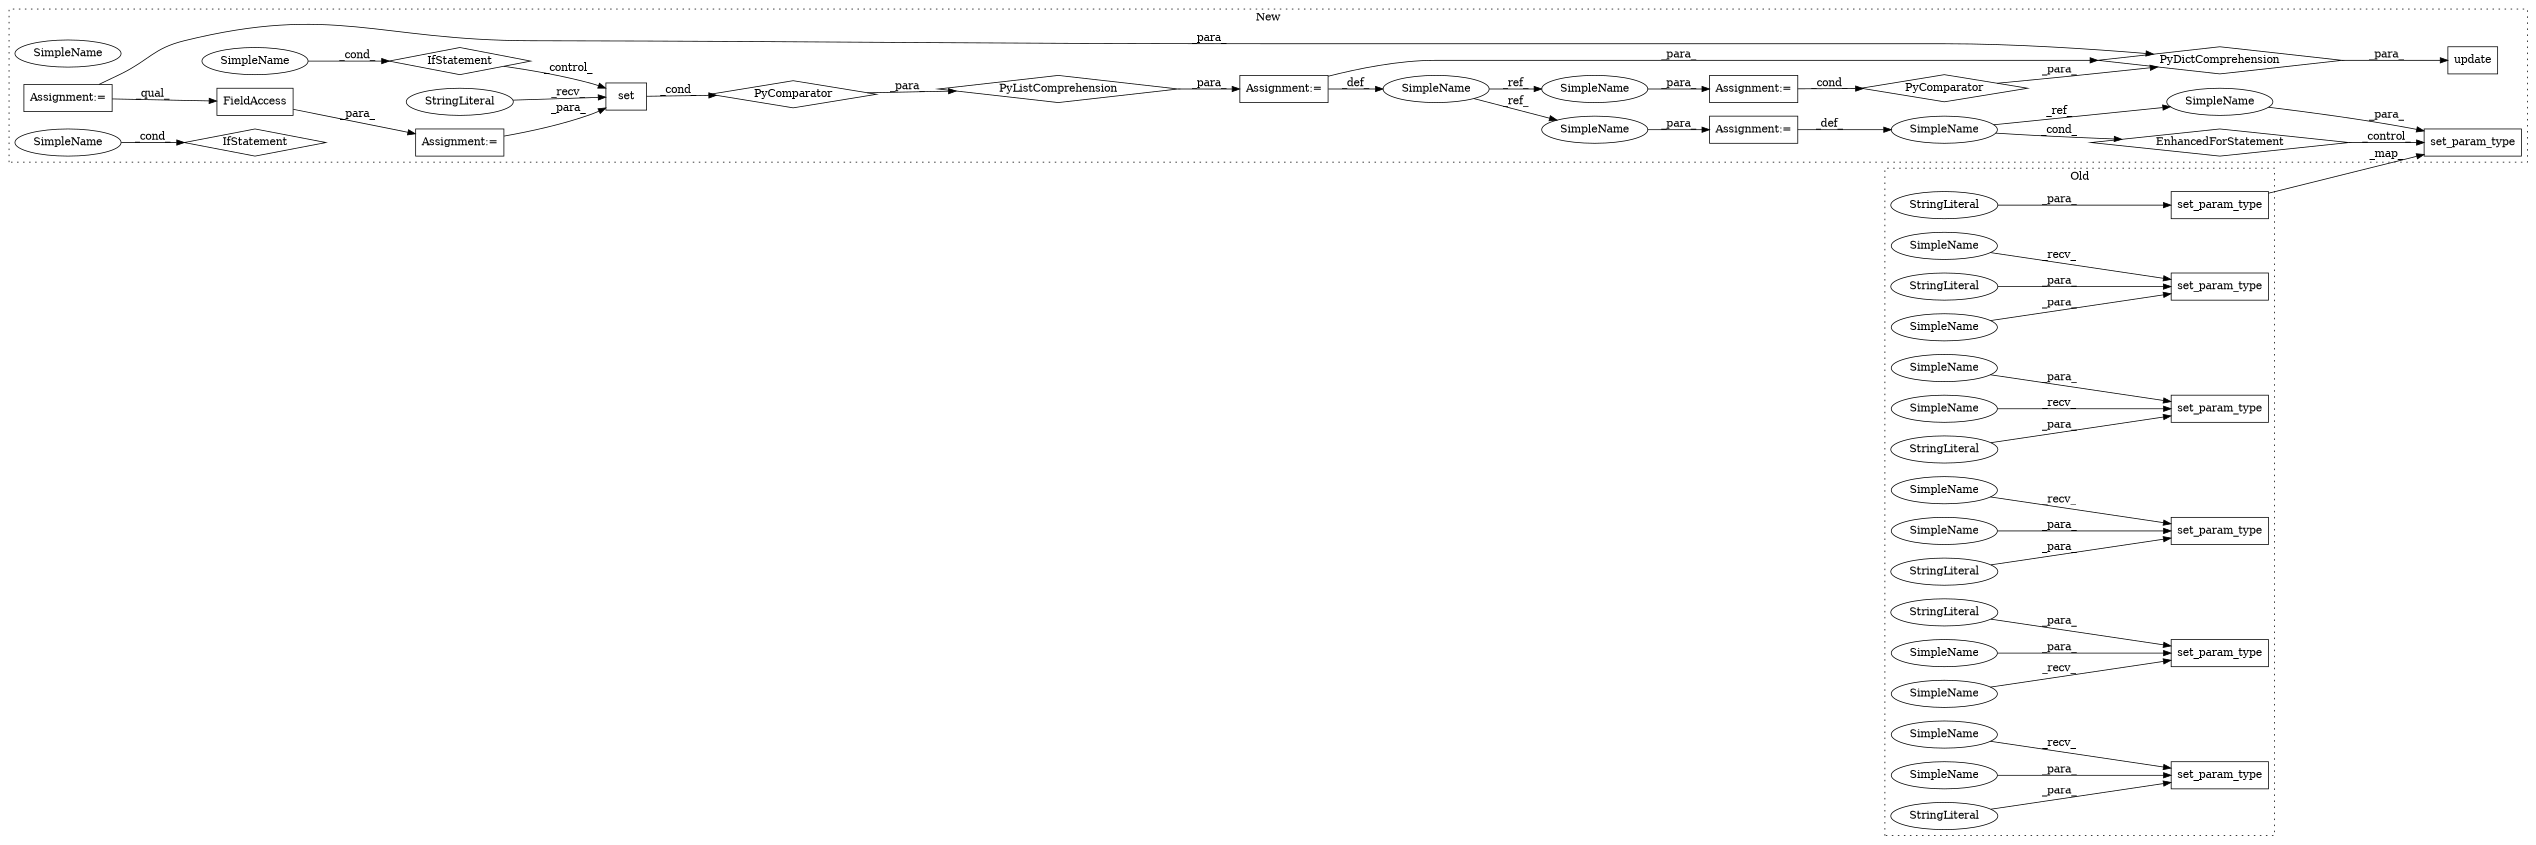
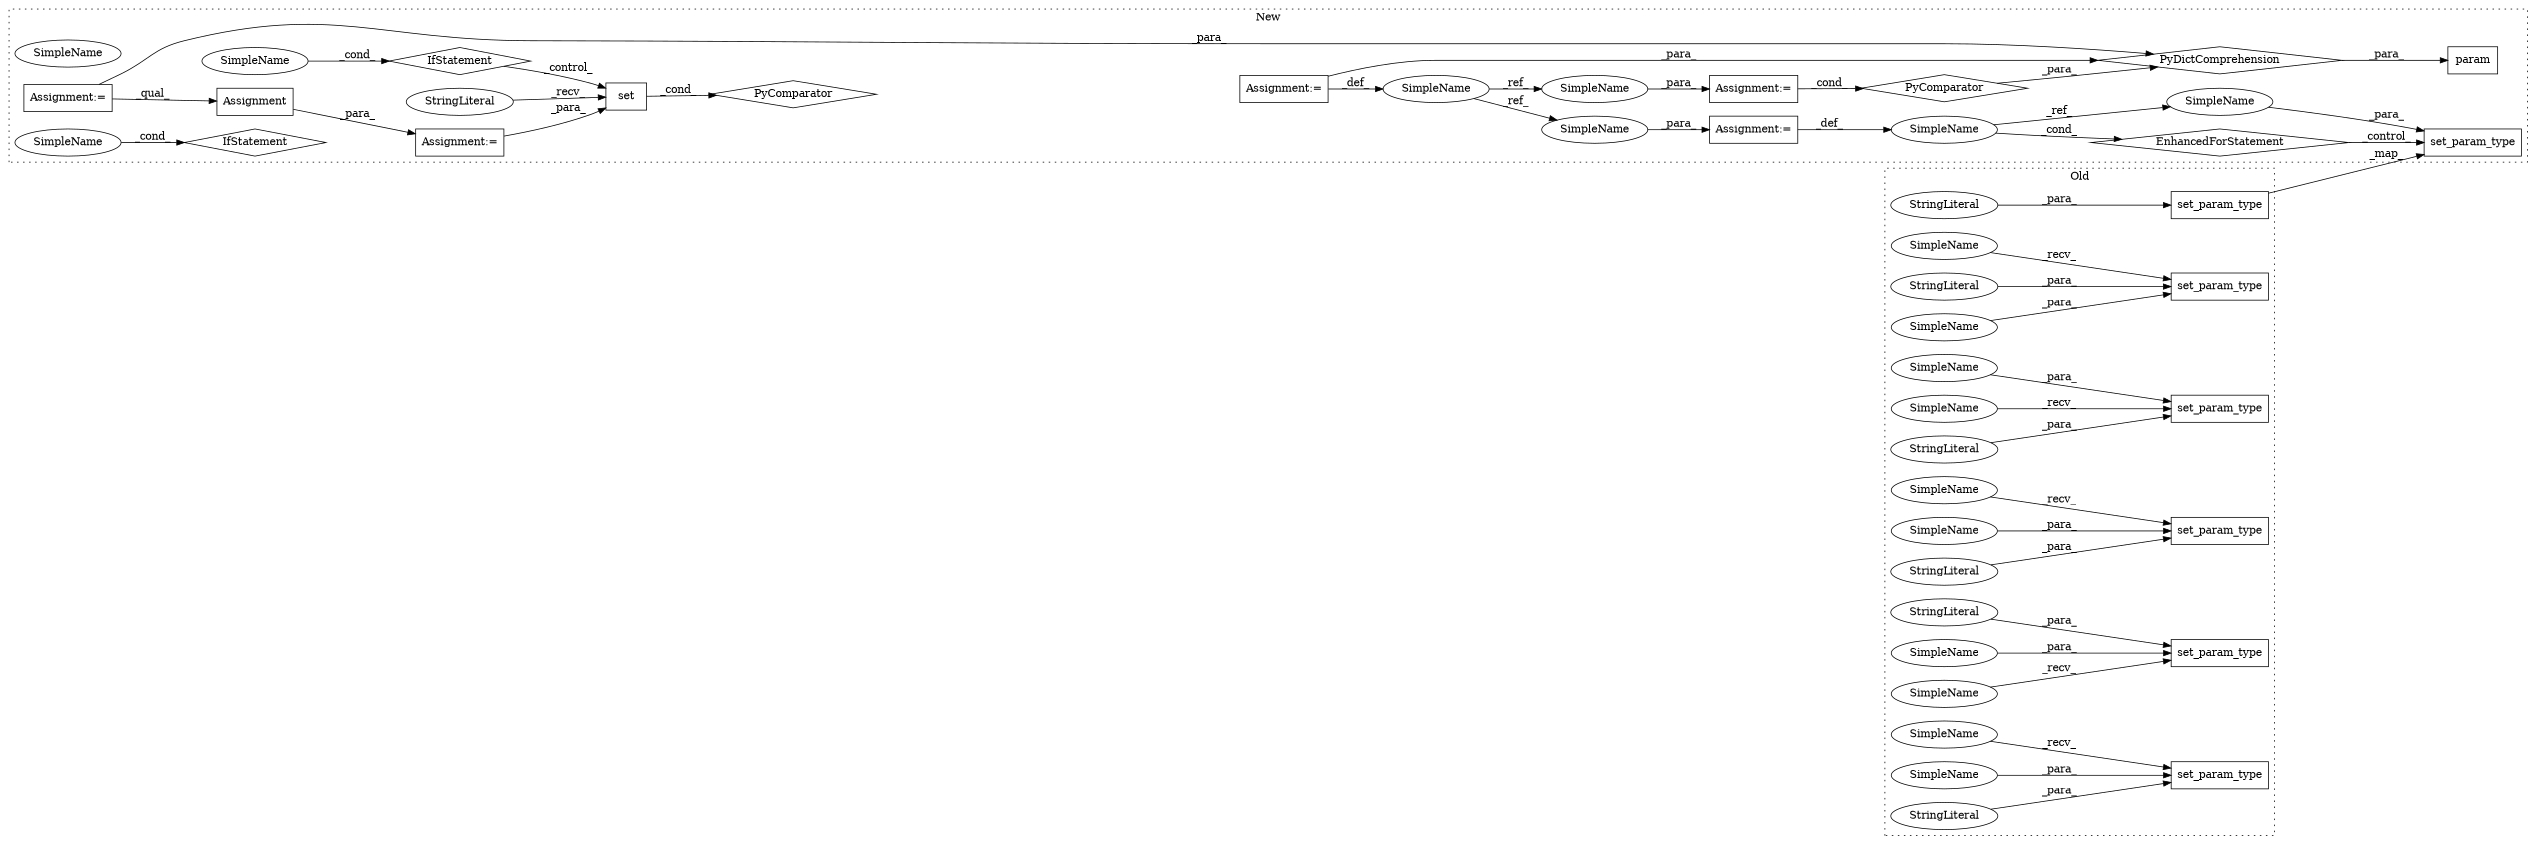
(2473, 60) -> (2473, 60)
(1058, 89) -> none
(255, 102) -> (255, 102)
